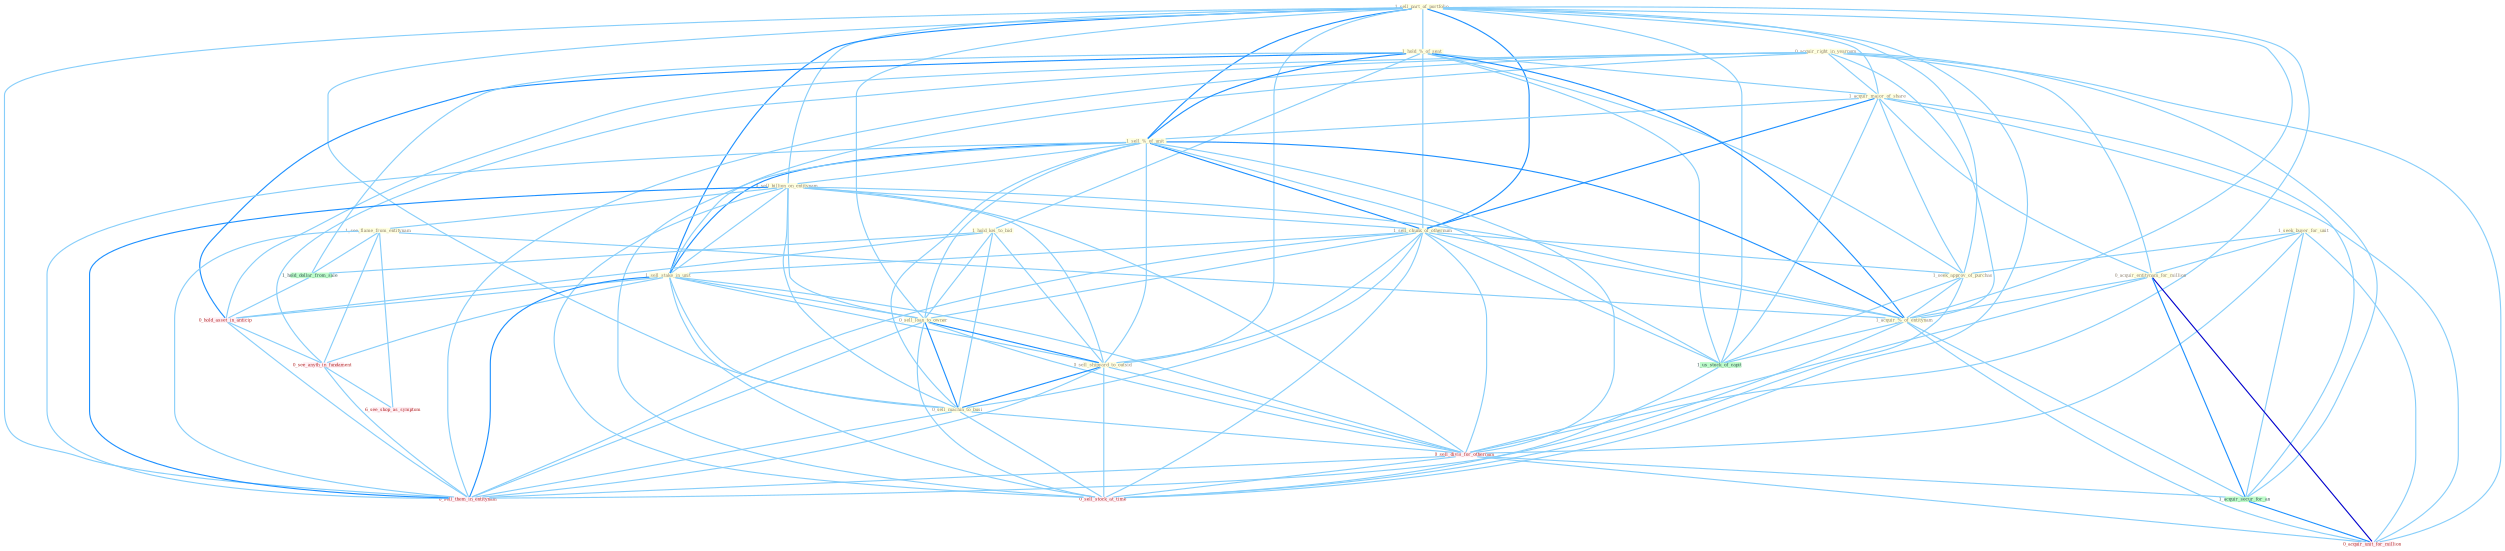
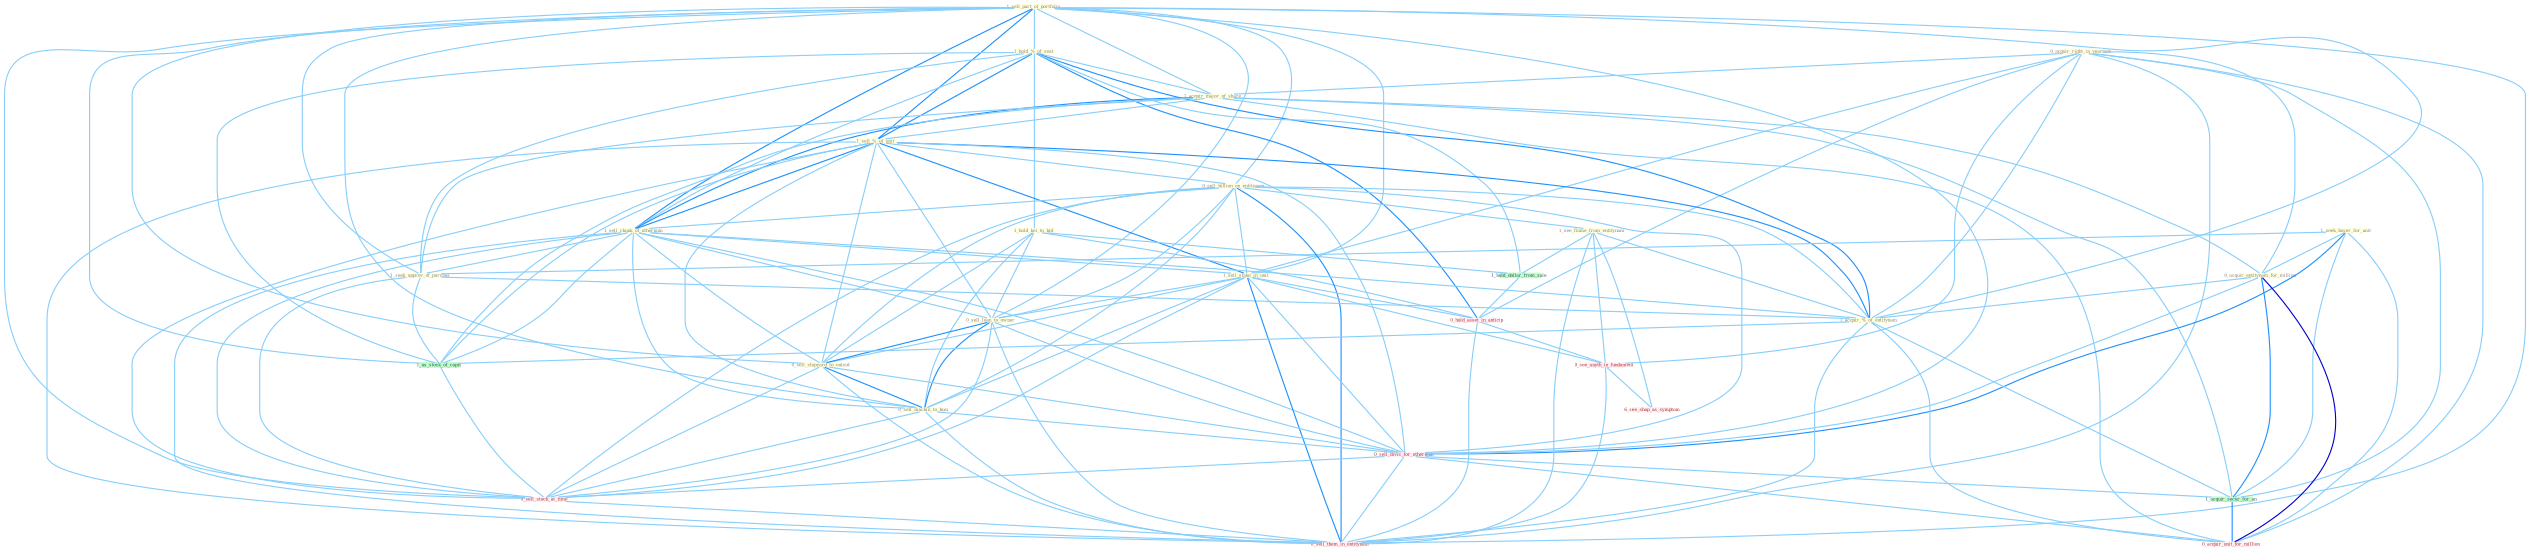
(829, 51) -> (1354, 60)
(1925, 432) -> (1952, 406)
none -> (943, 522)
